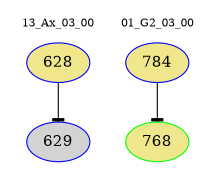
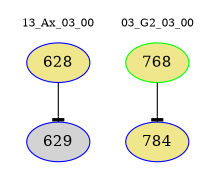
(158, 24) -> (158, 24)
(157, 100) -> (157, 100)
